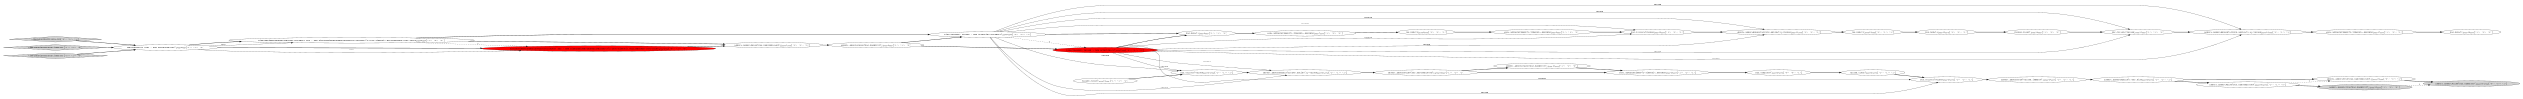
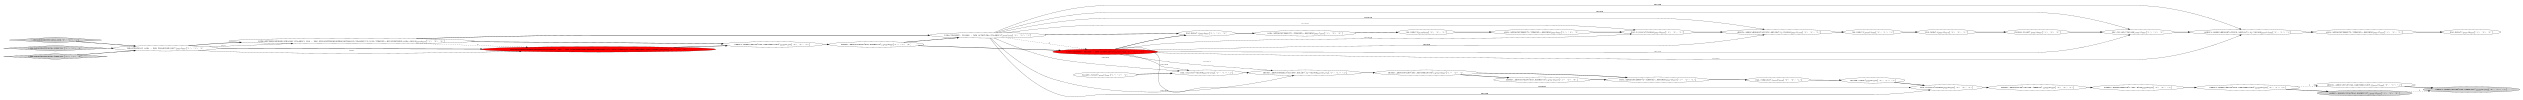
(2248, 79) -> none
